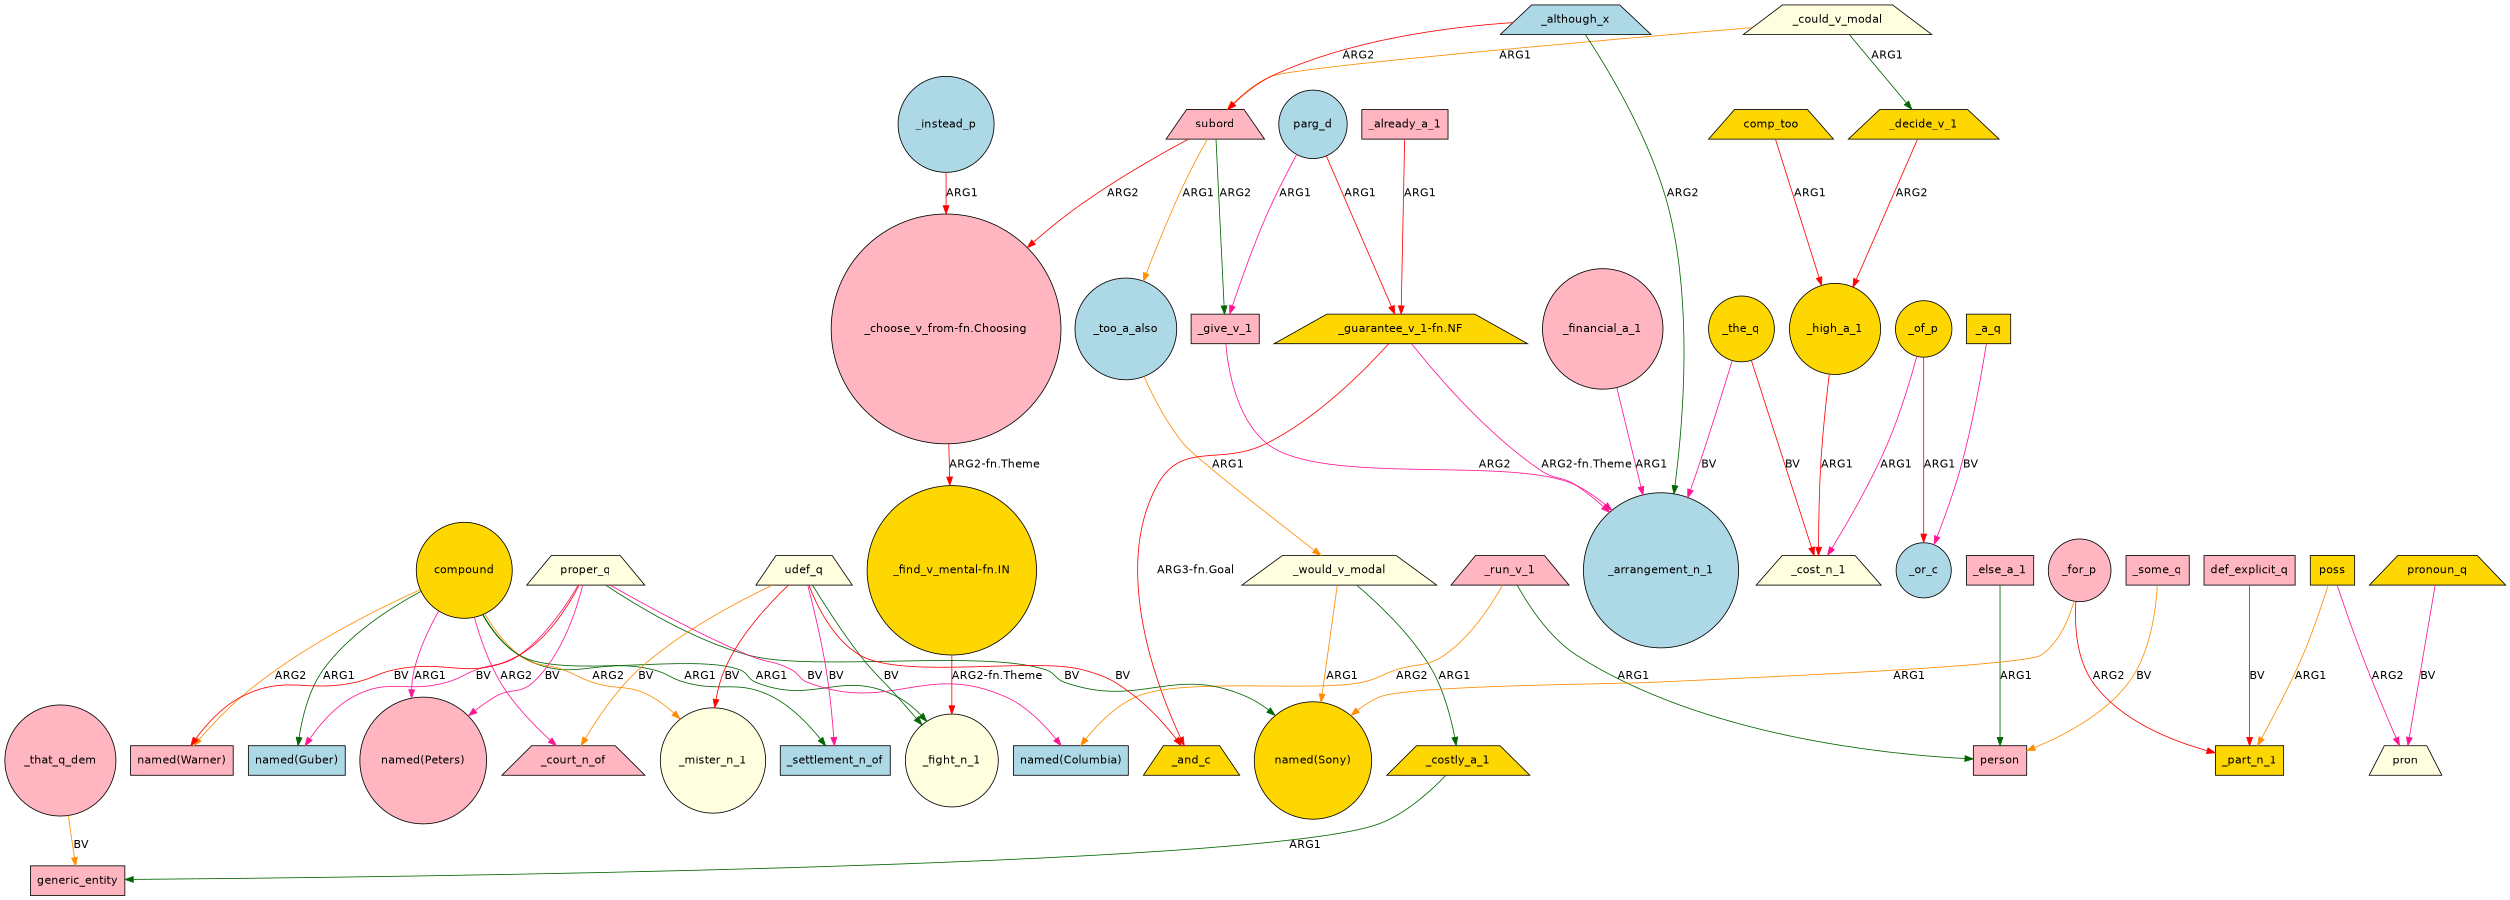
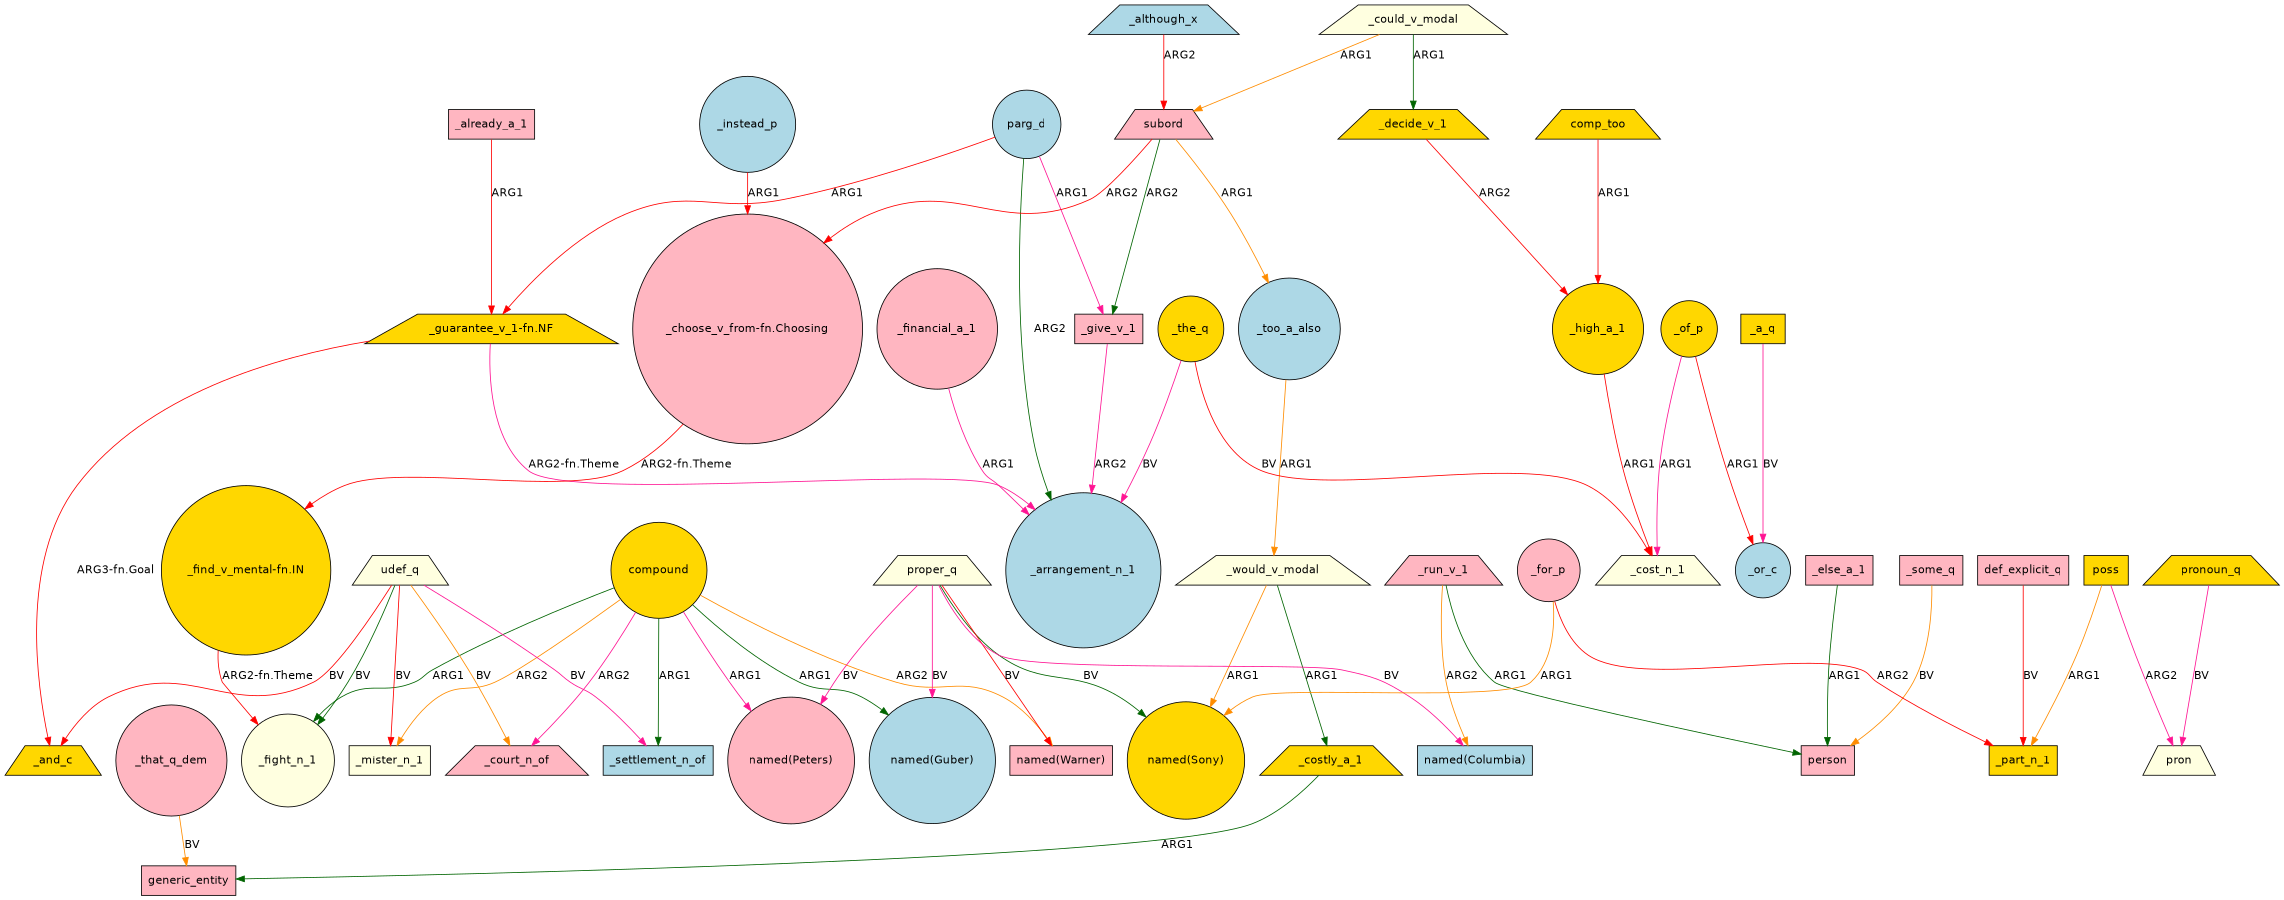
(1677, 250) -> (1021, 327)
(297, 760) -> (932, 760)
(713, 760) -> (390, 760)
